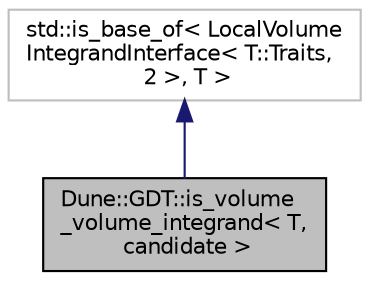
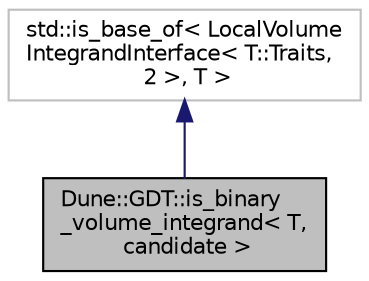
(185, 225) -> (185, 225)
